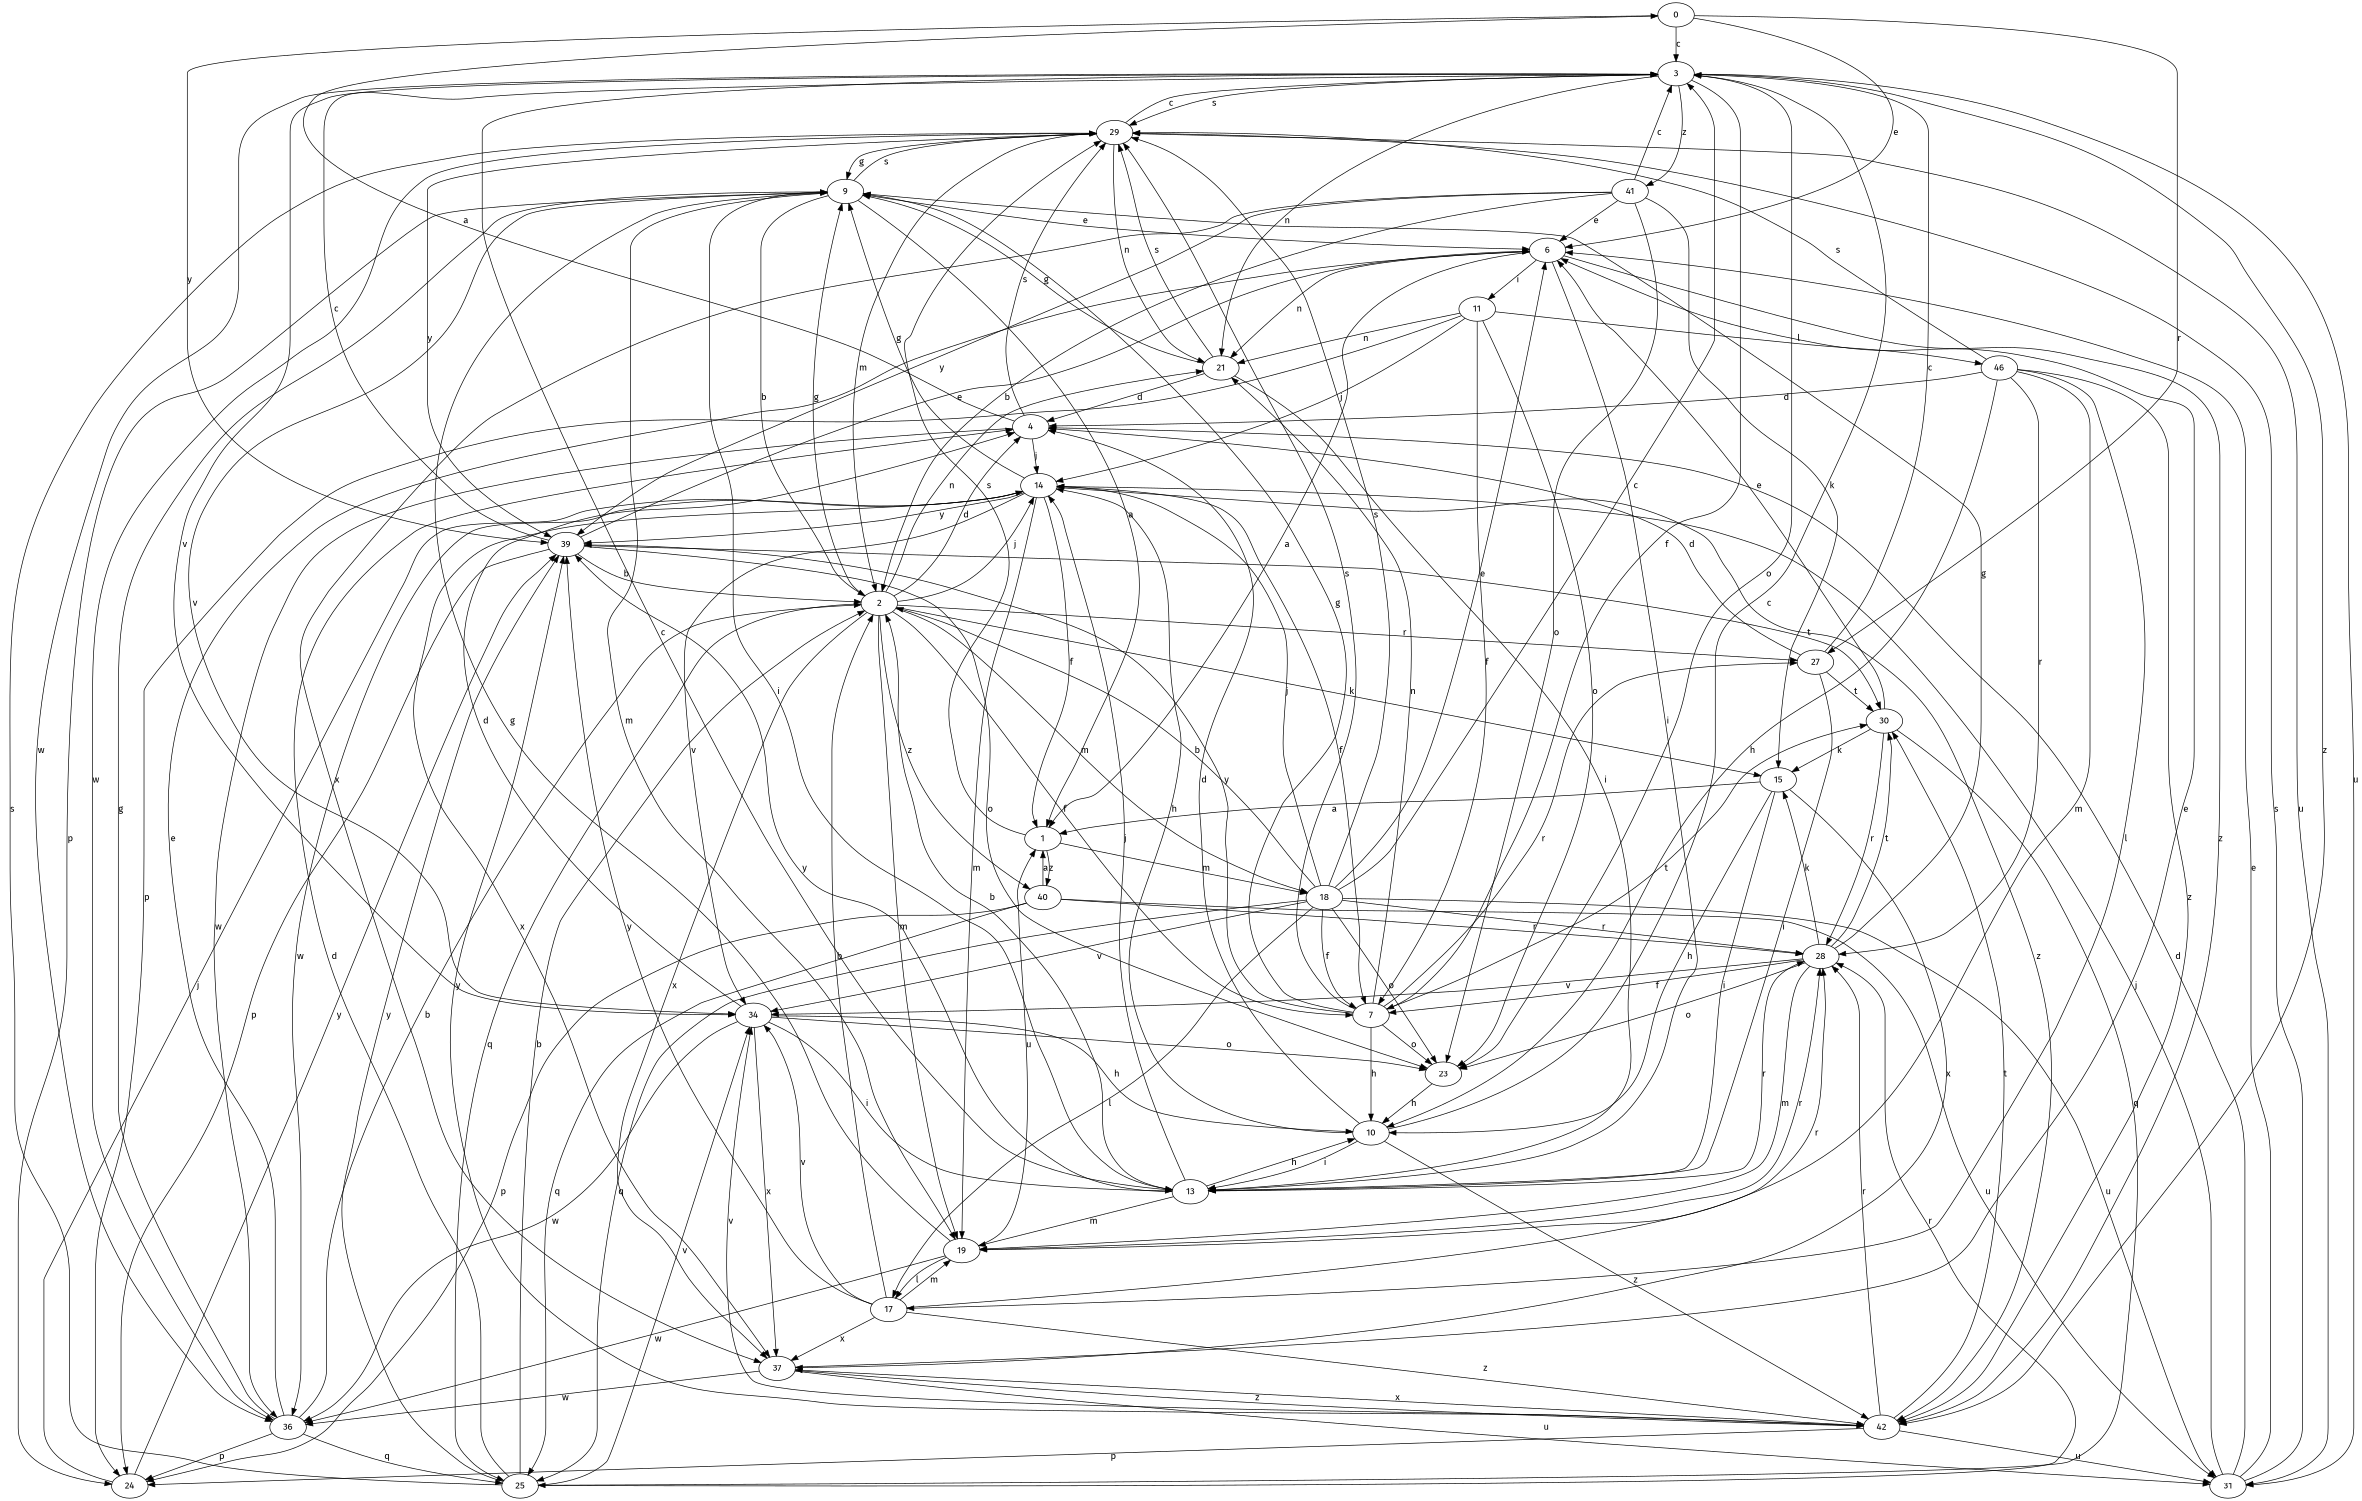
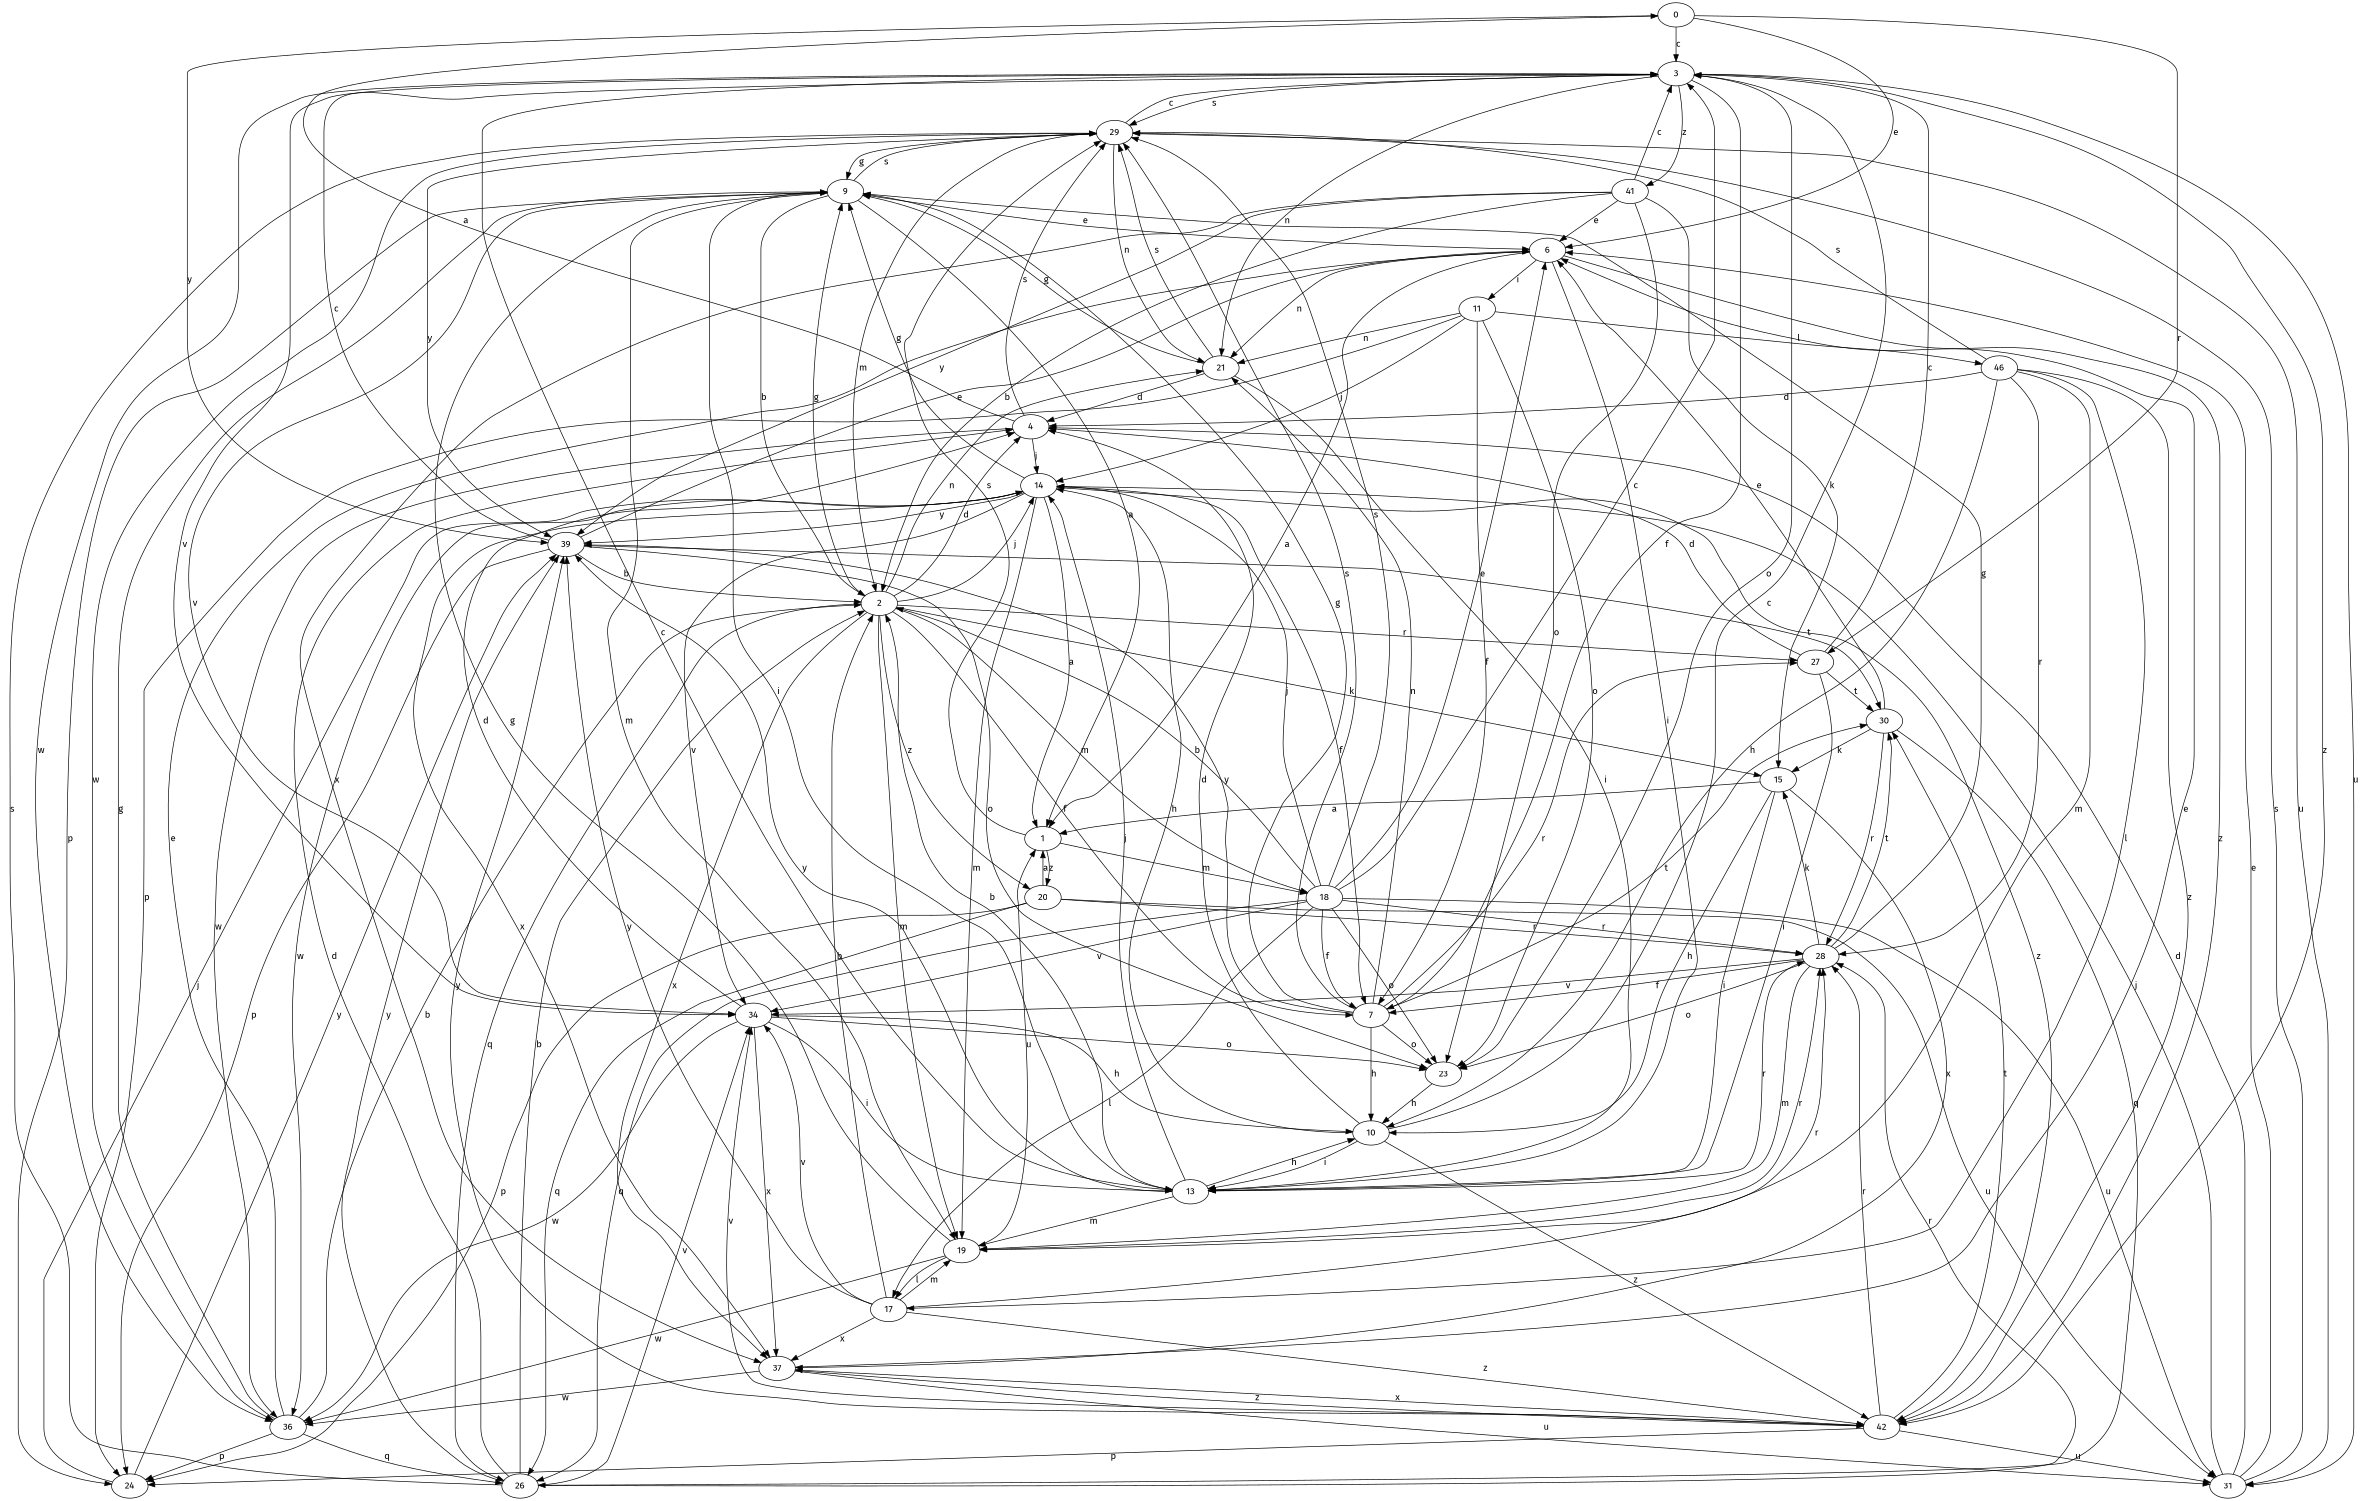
(1071, 662) -> (1071, 662)
(1043, 898) -> (1043, 898)
(520, 1486) -> (520, 1486)
